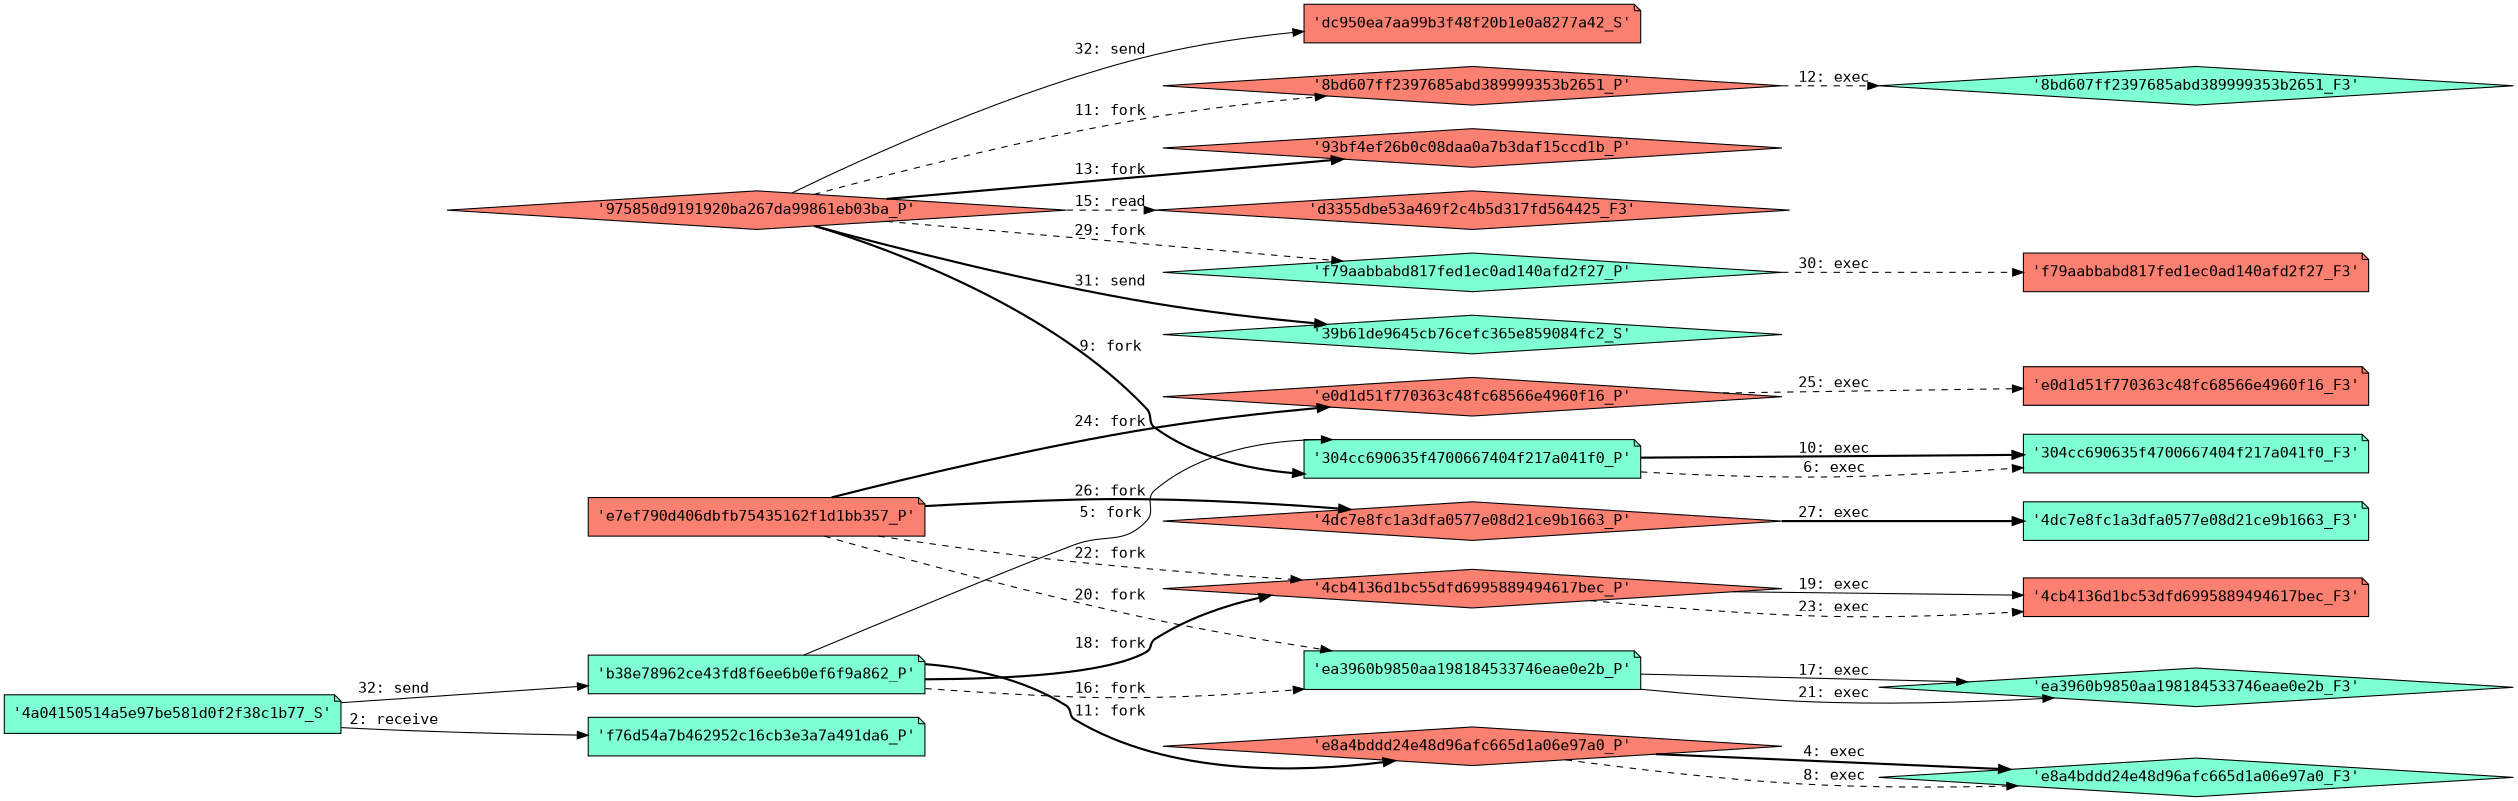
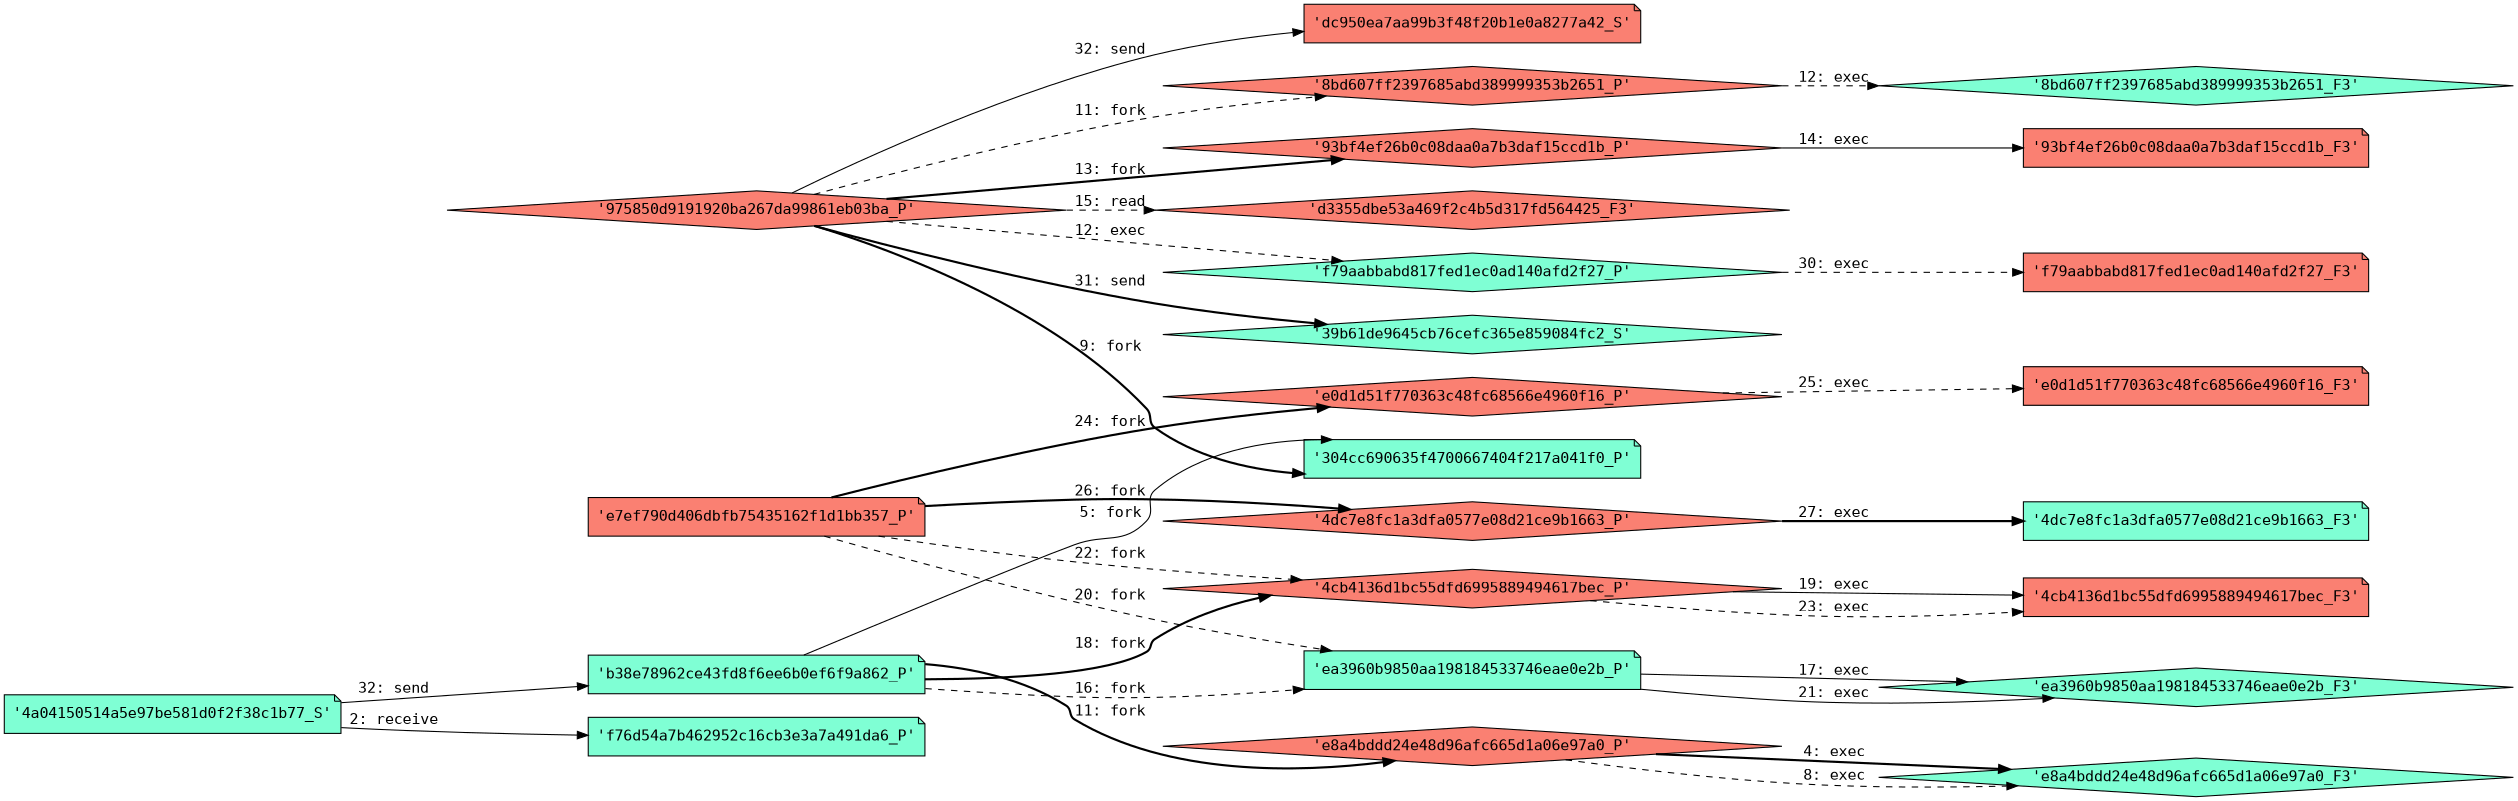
none -> (2196, 148)
(1111, 231) -> (1111, 231)
(2196, 454) -> none
(2196, 597) -> (2196, 597)
